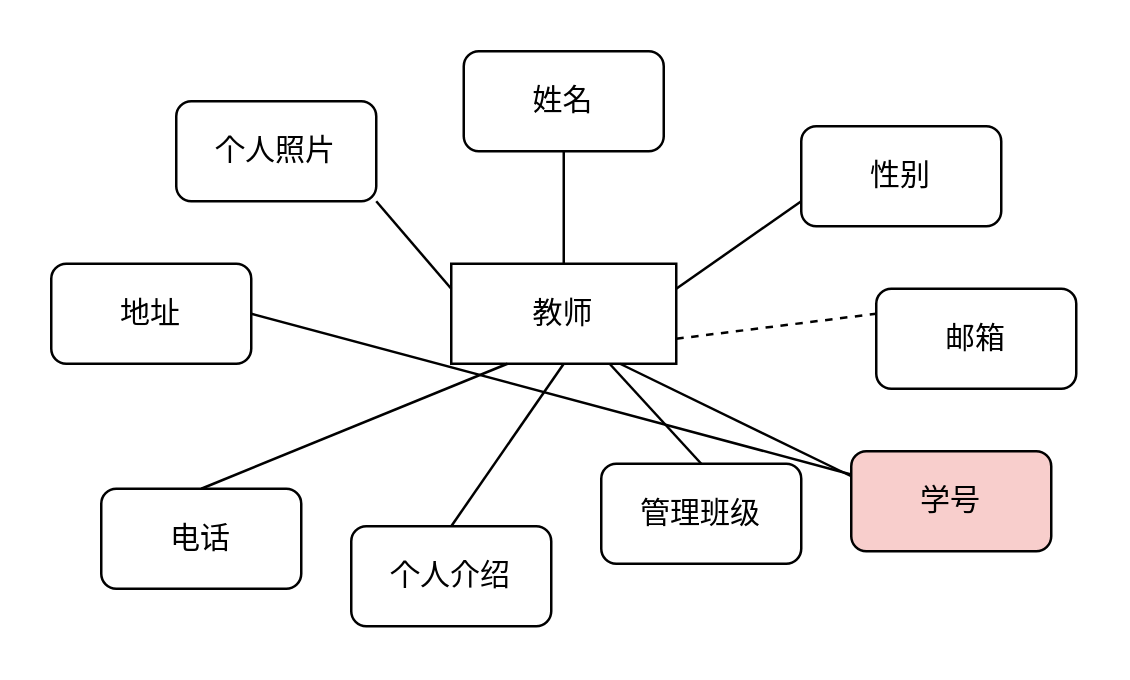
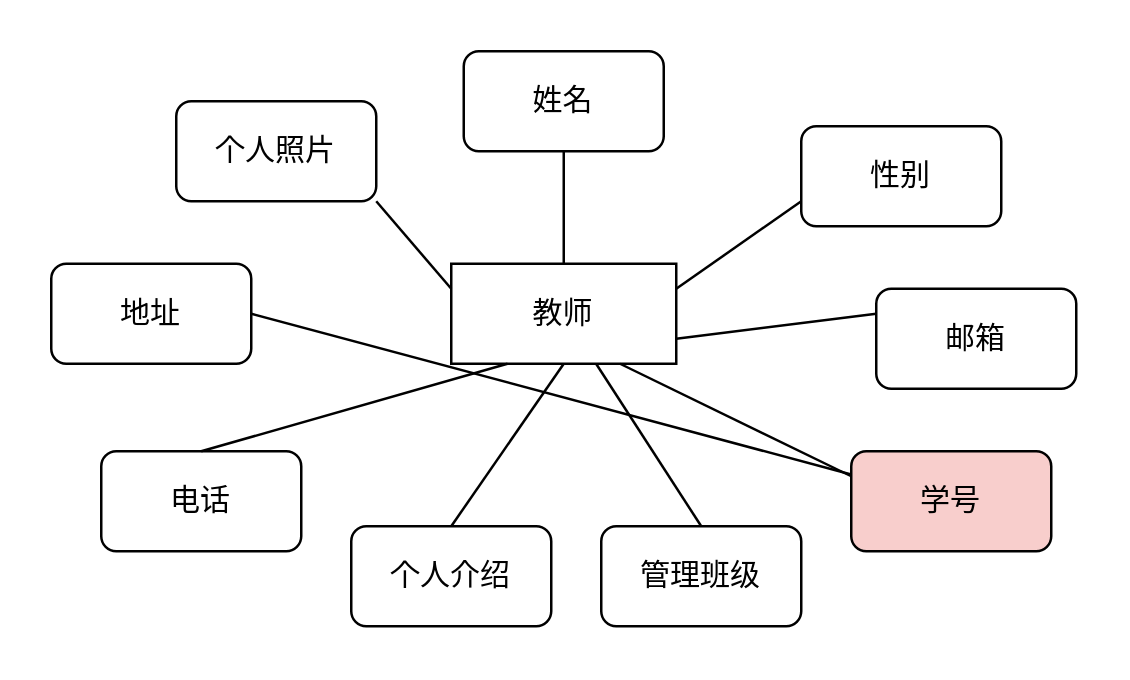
(777, 326) -> (777, 326)
(701, 514) -> (701, 576)
(201, 539) -> (201, 501)
